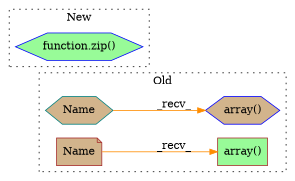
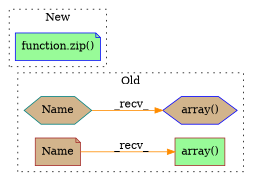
(79, 47) -> (58, 47)
